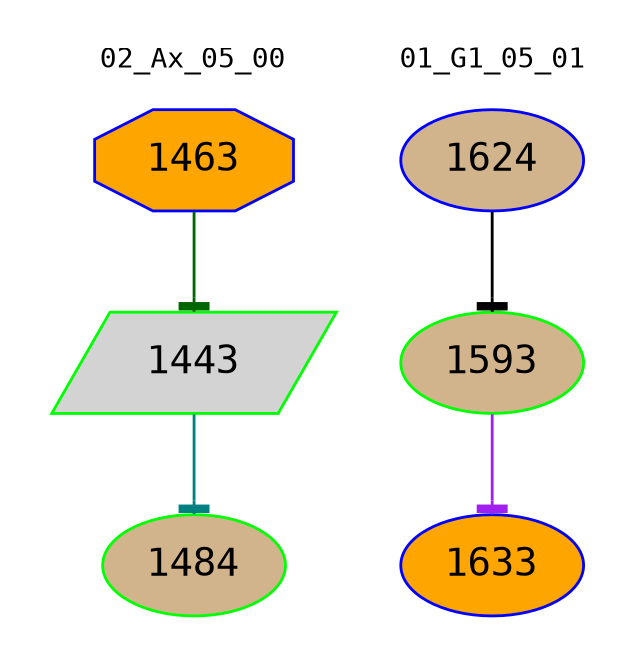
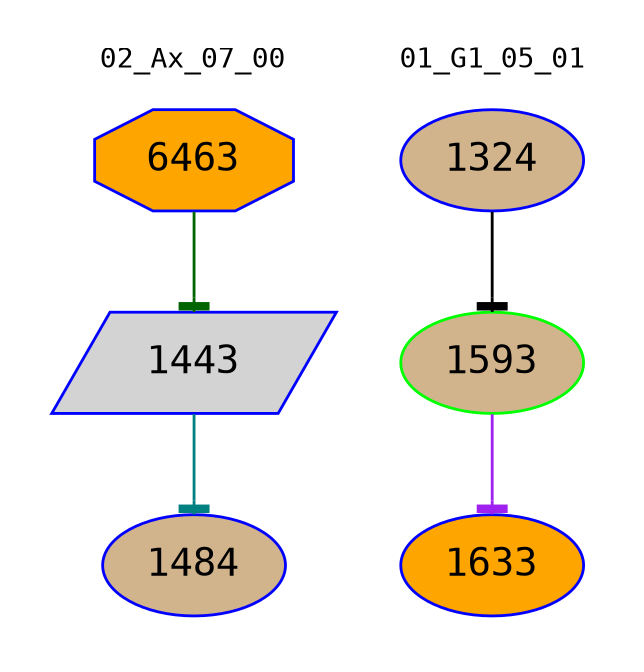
(194, 60) -> (194, 60)
(194, 160) -> (194, 160)
(492, 160) -> (492, 160)
(194, 363) -> (194, 363)
(194, 565) -> (194, 565)
